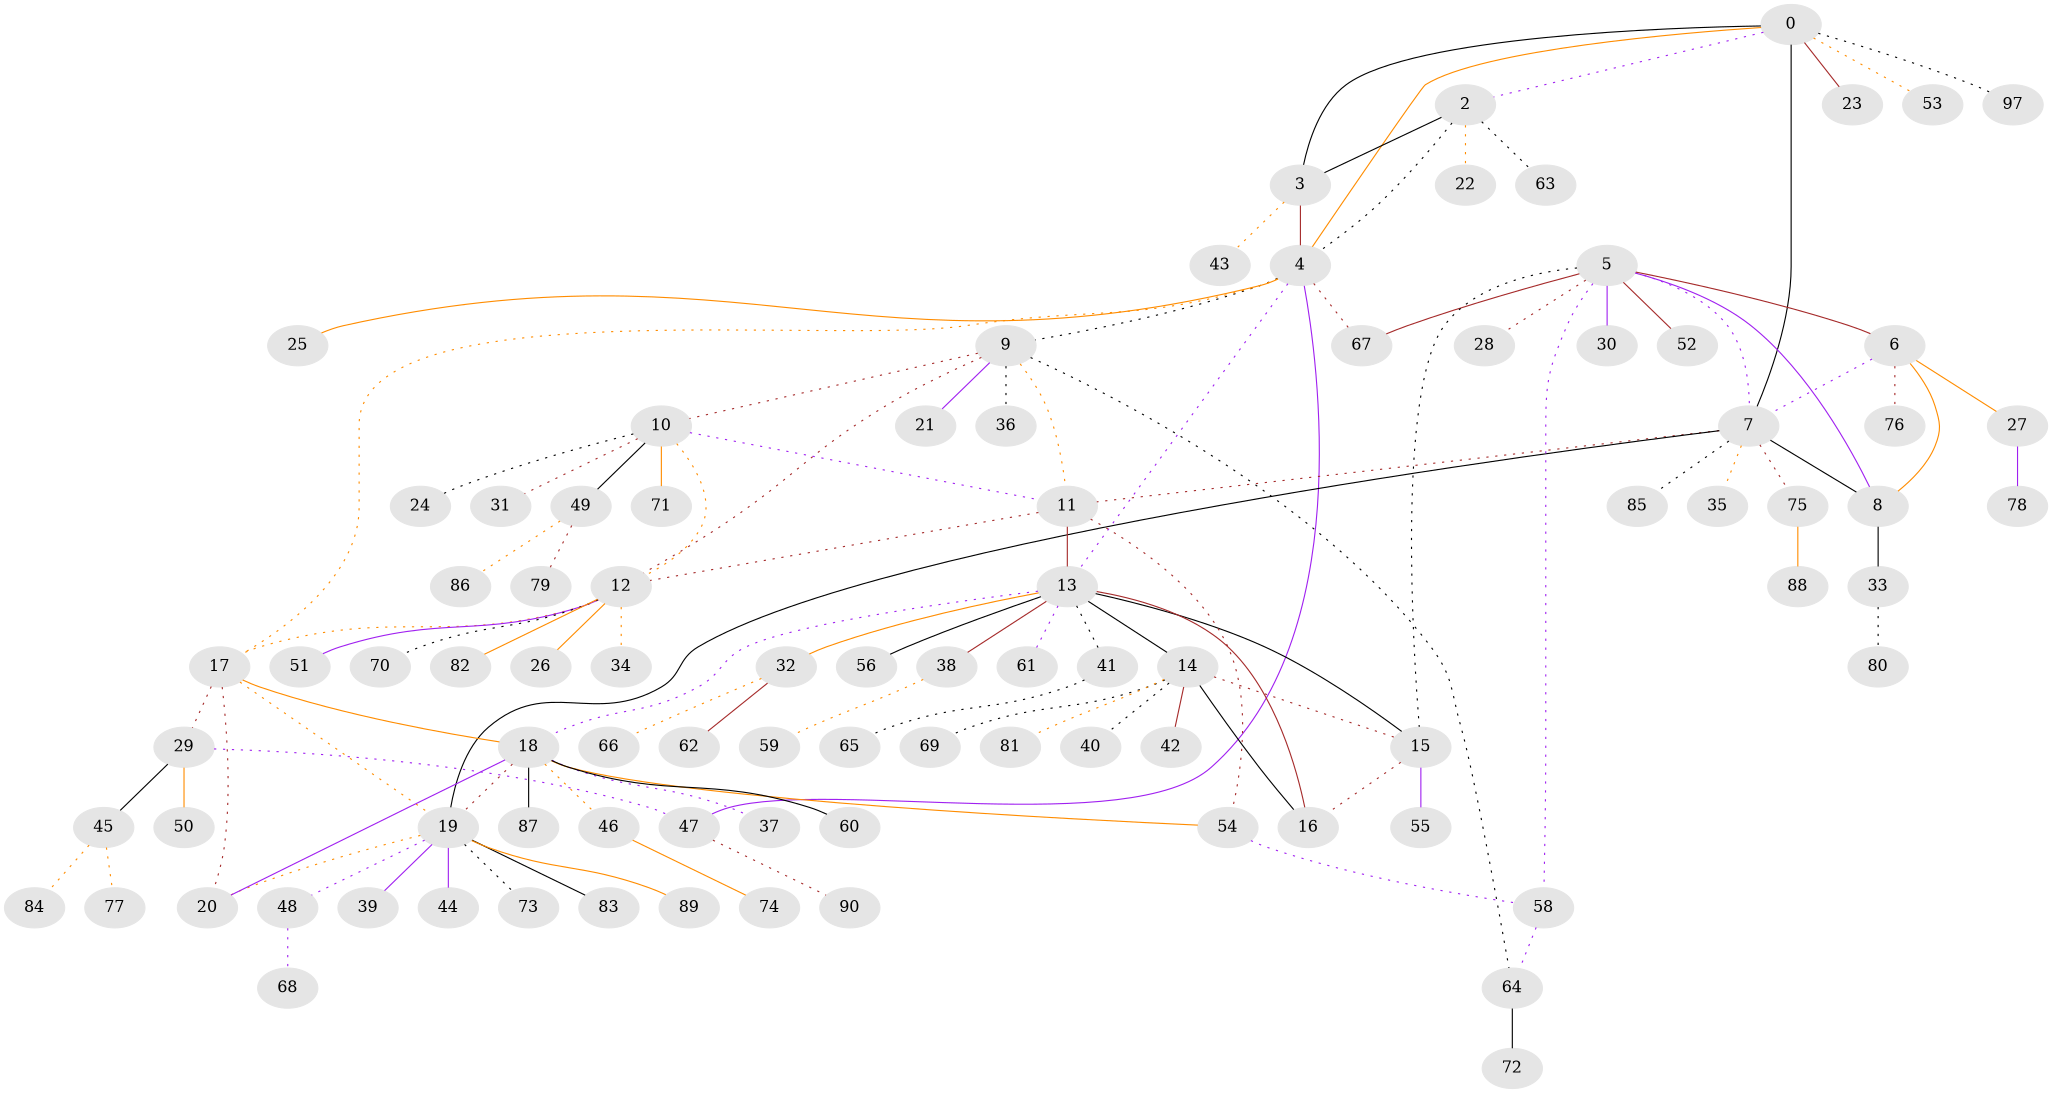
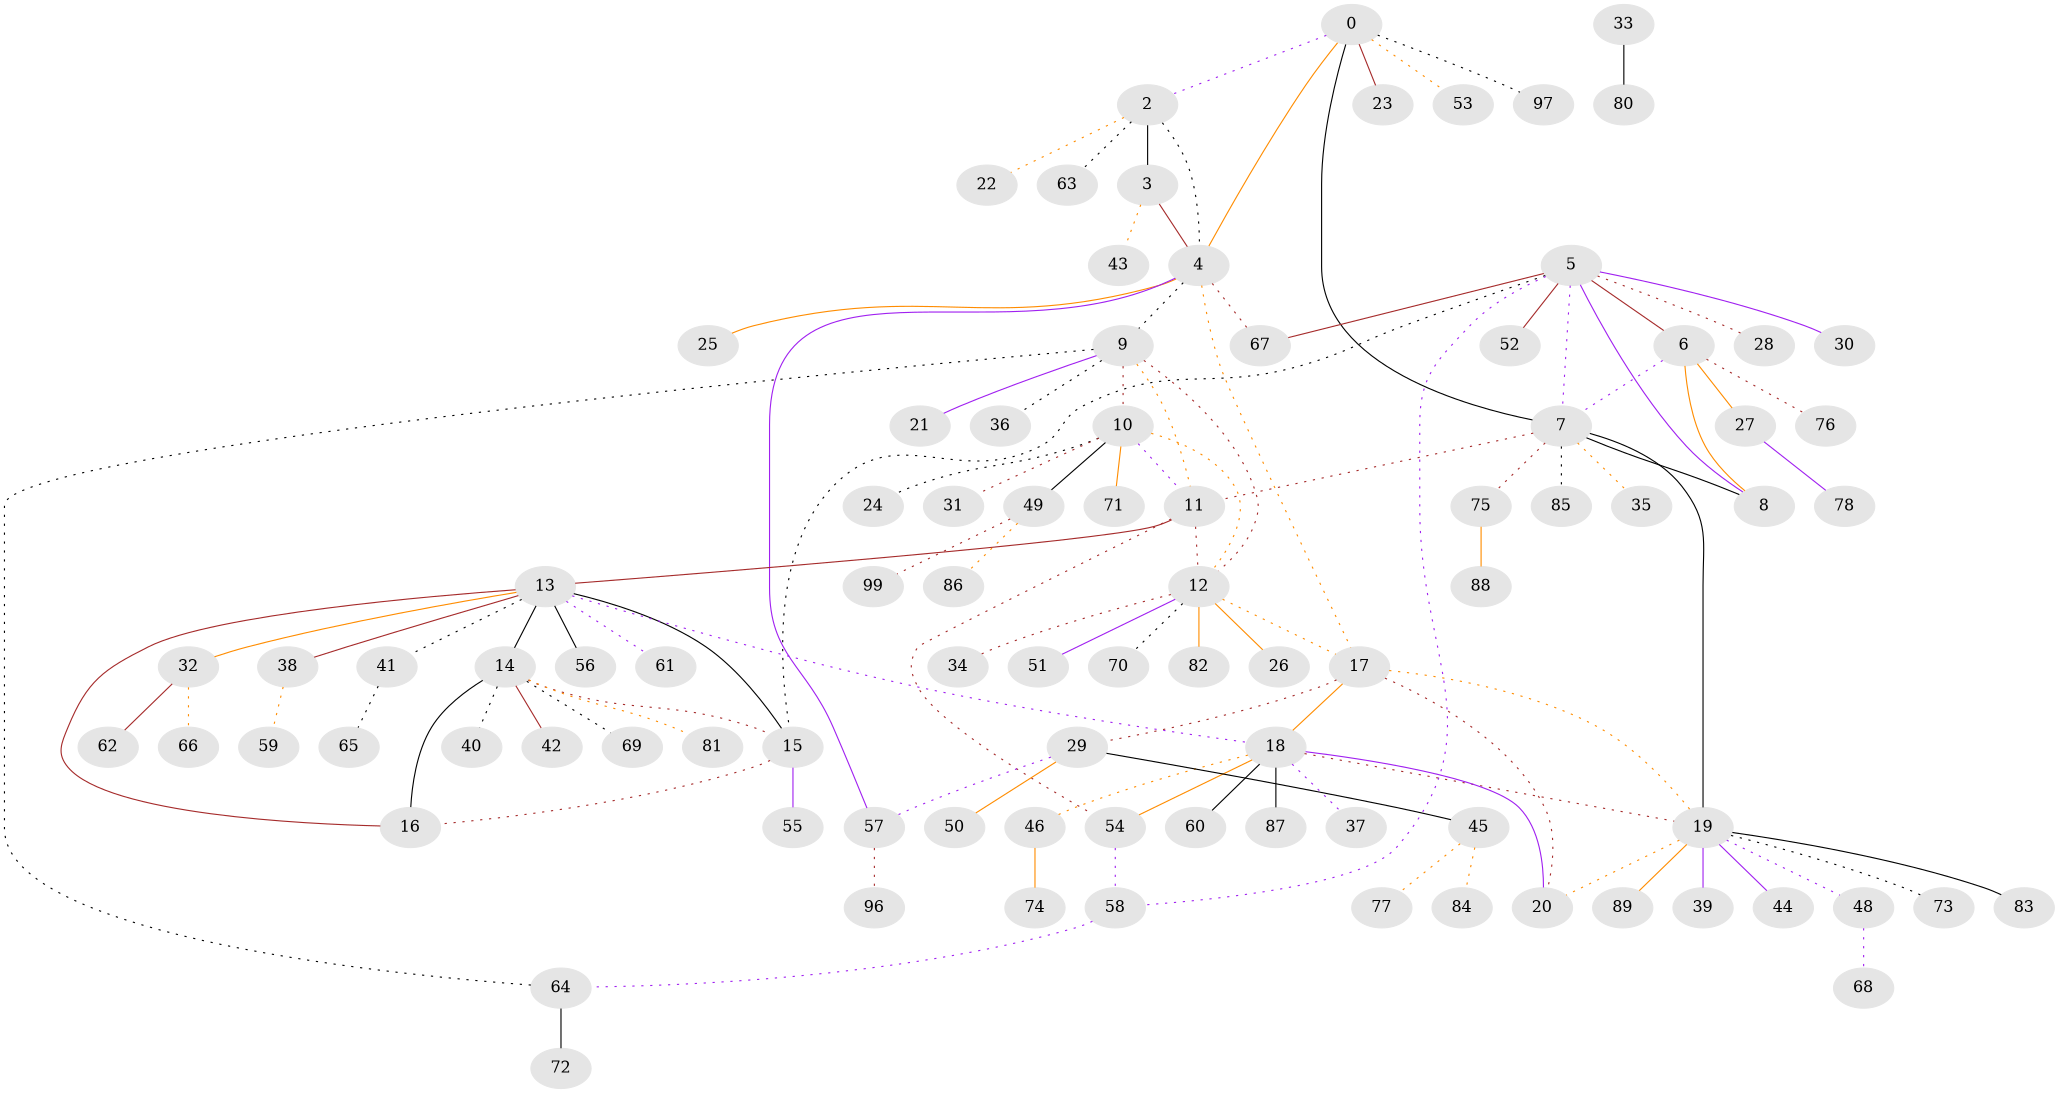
(1504, 43) -> none
(1184, 426) -> none
(1878, 547) -> none
(541, 587) -> (873, 587)
(621, 627) -> (1075, 621)
(1878, 627) -> (1624, 65)
(689, 828) -> (874, 828)
(850, 908) -> (874, 908)
